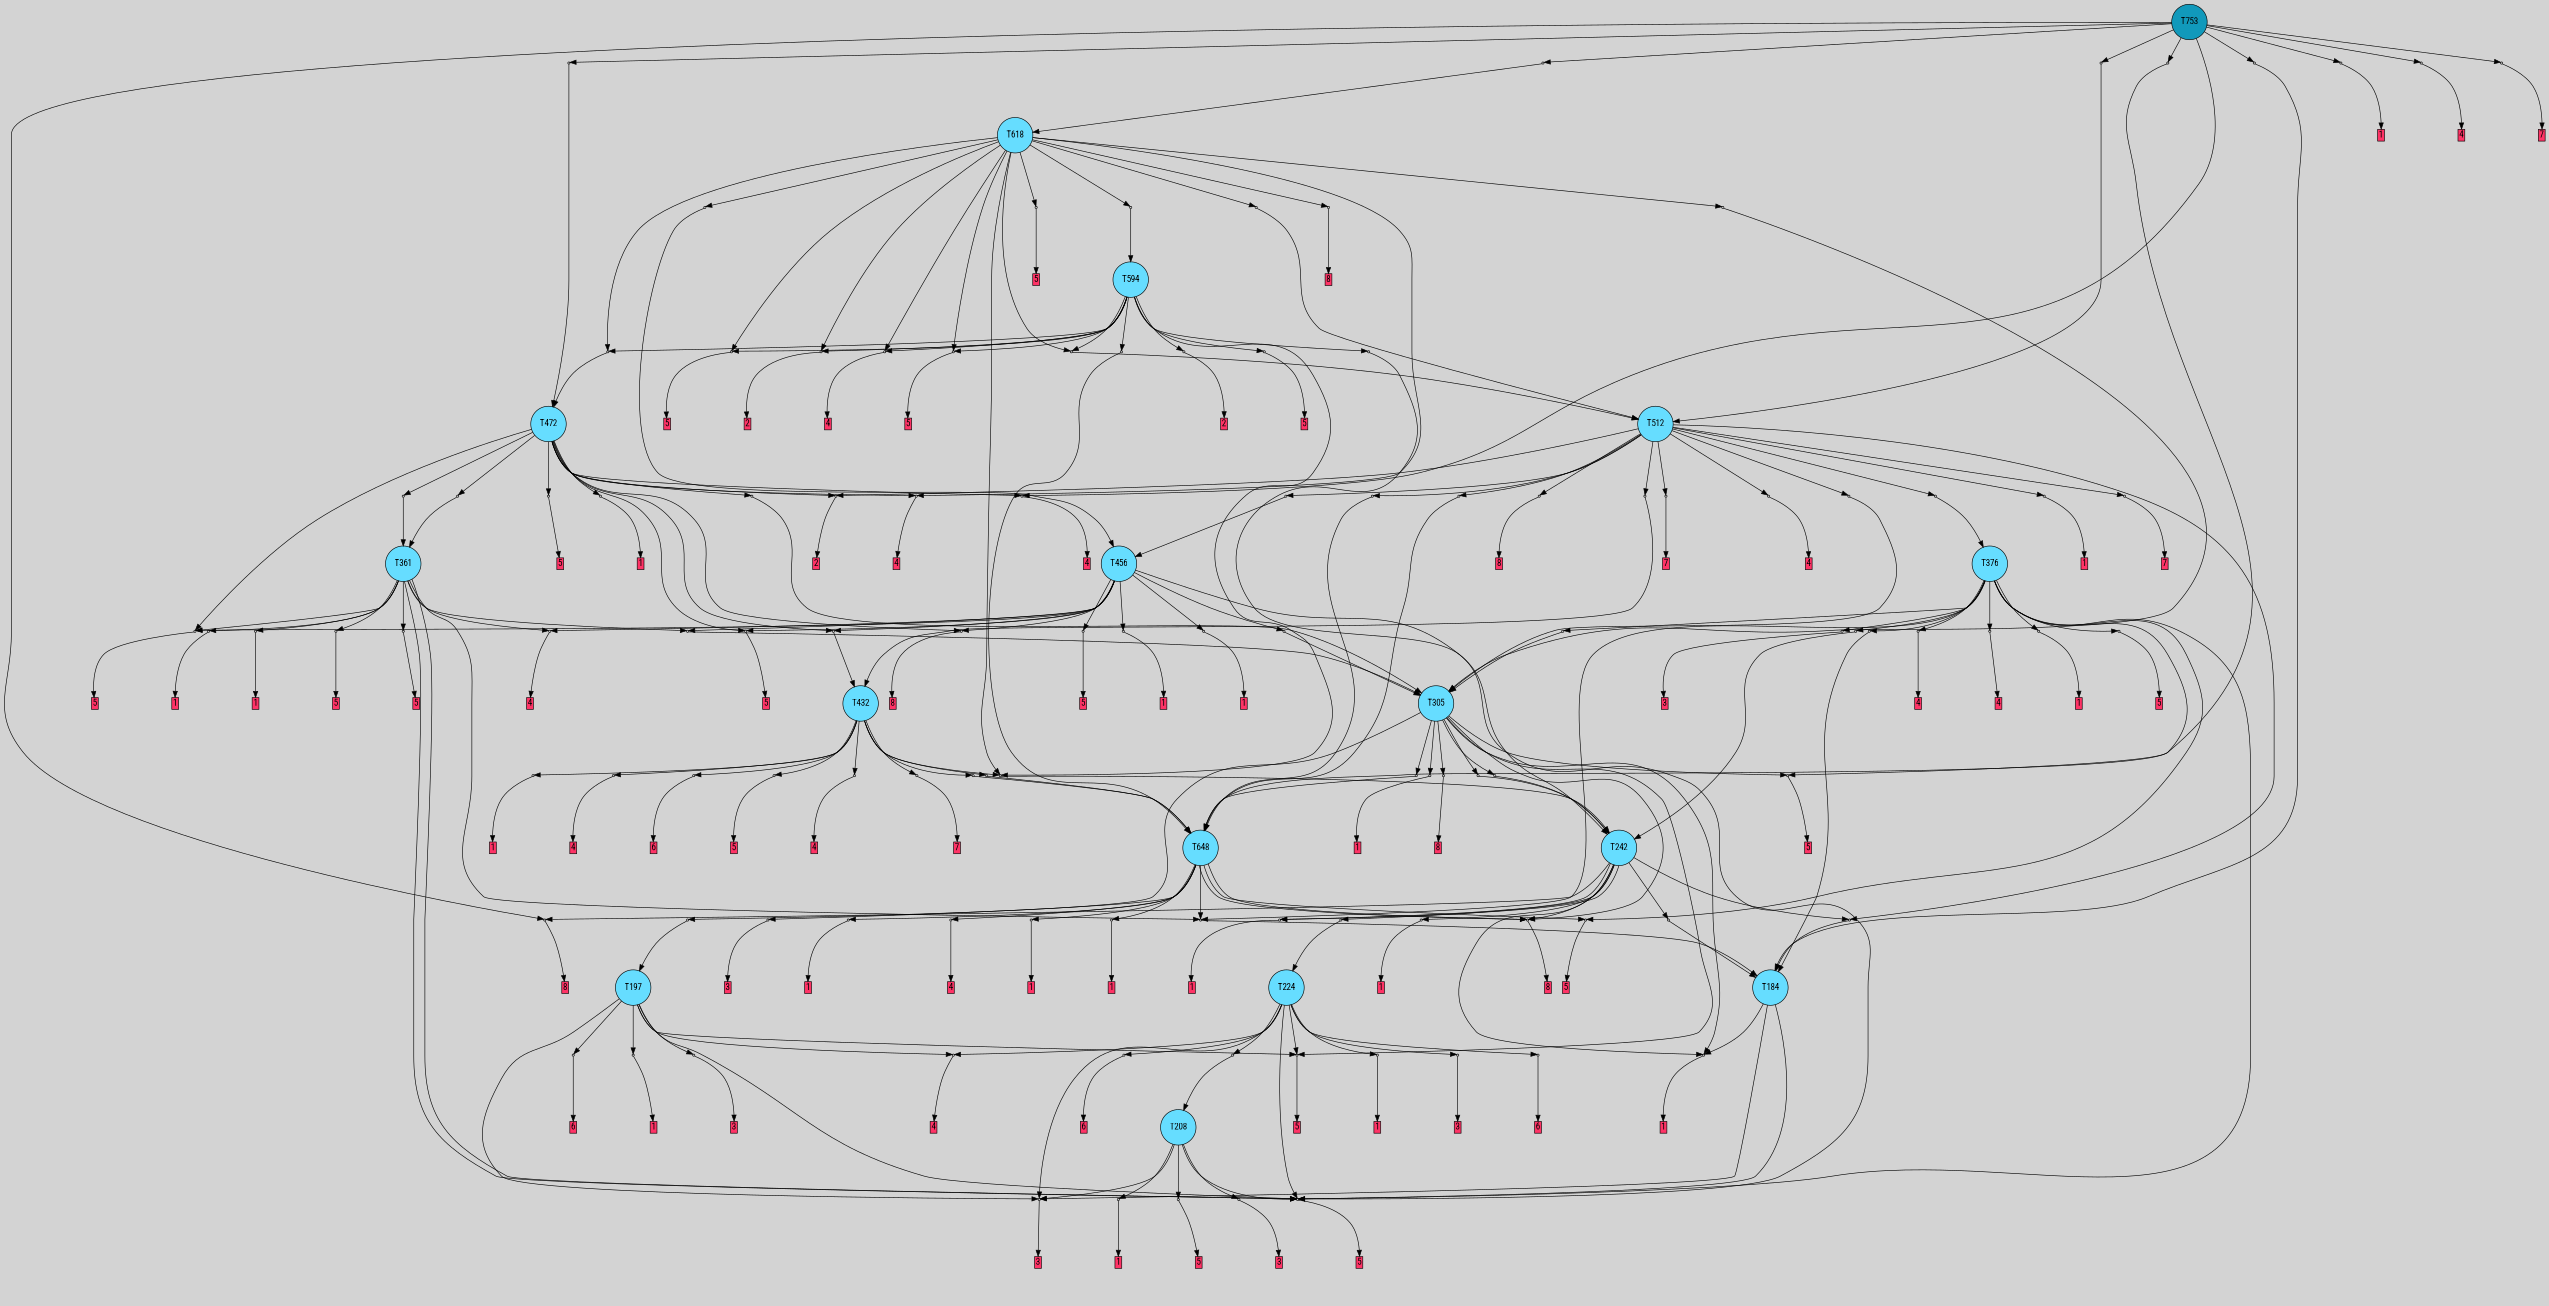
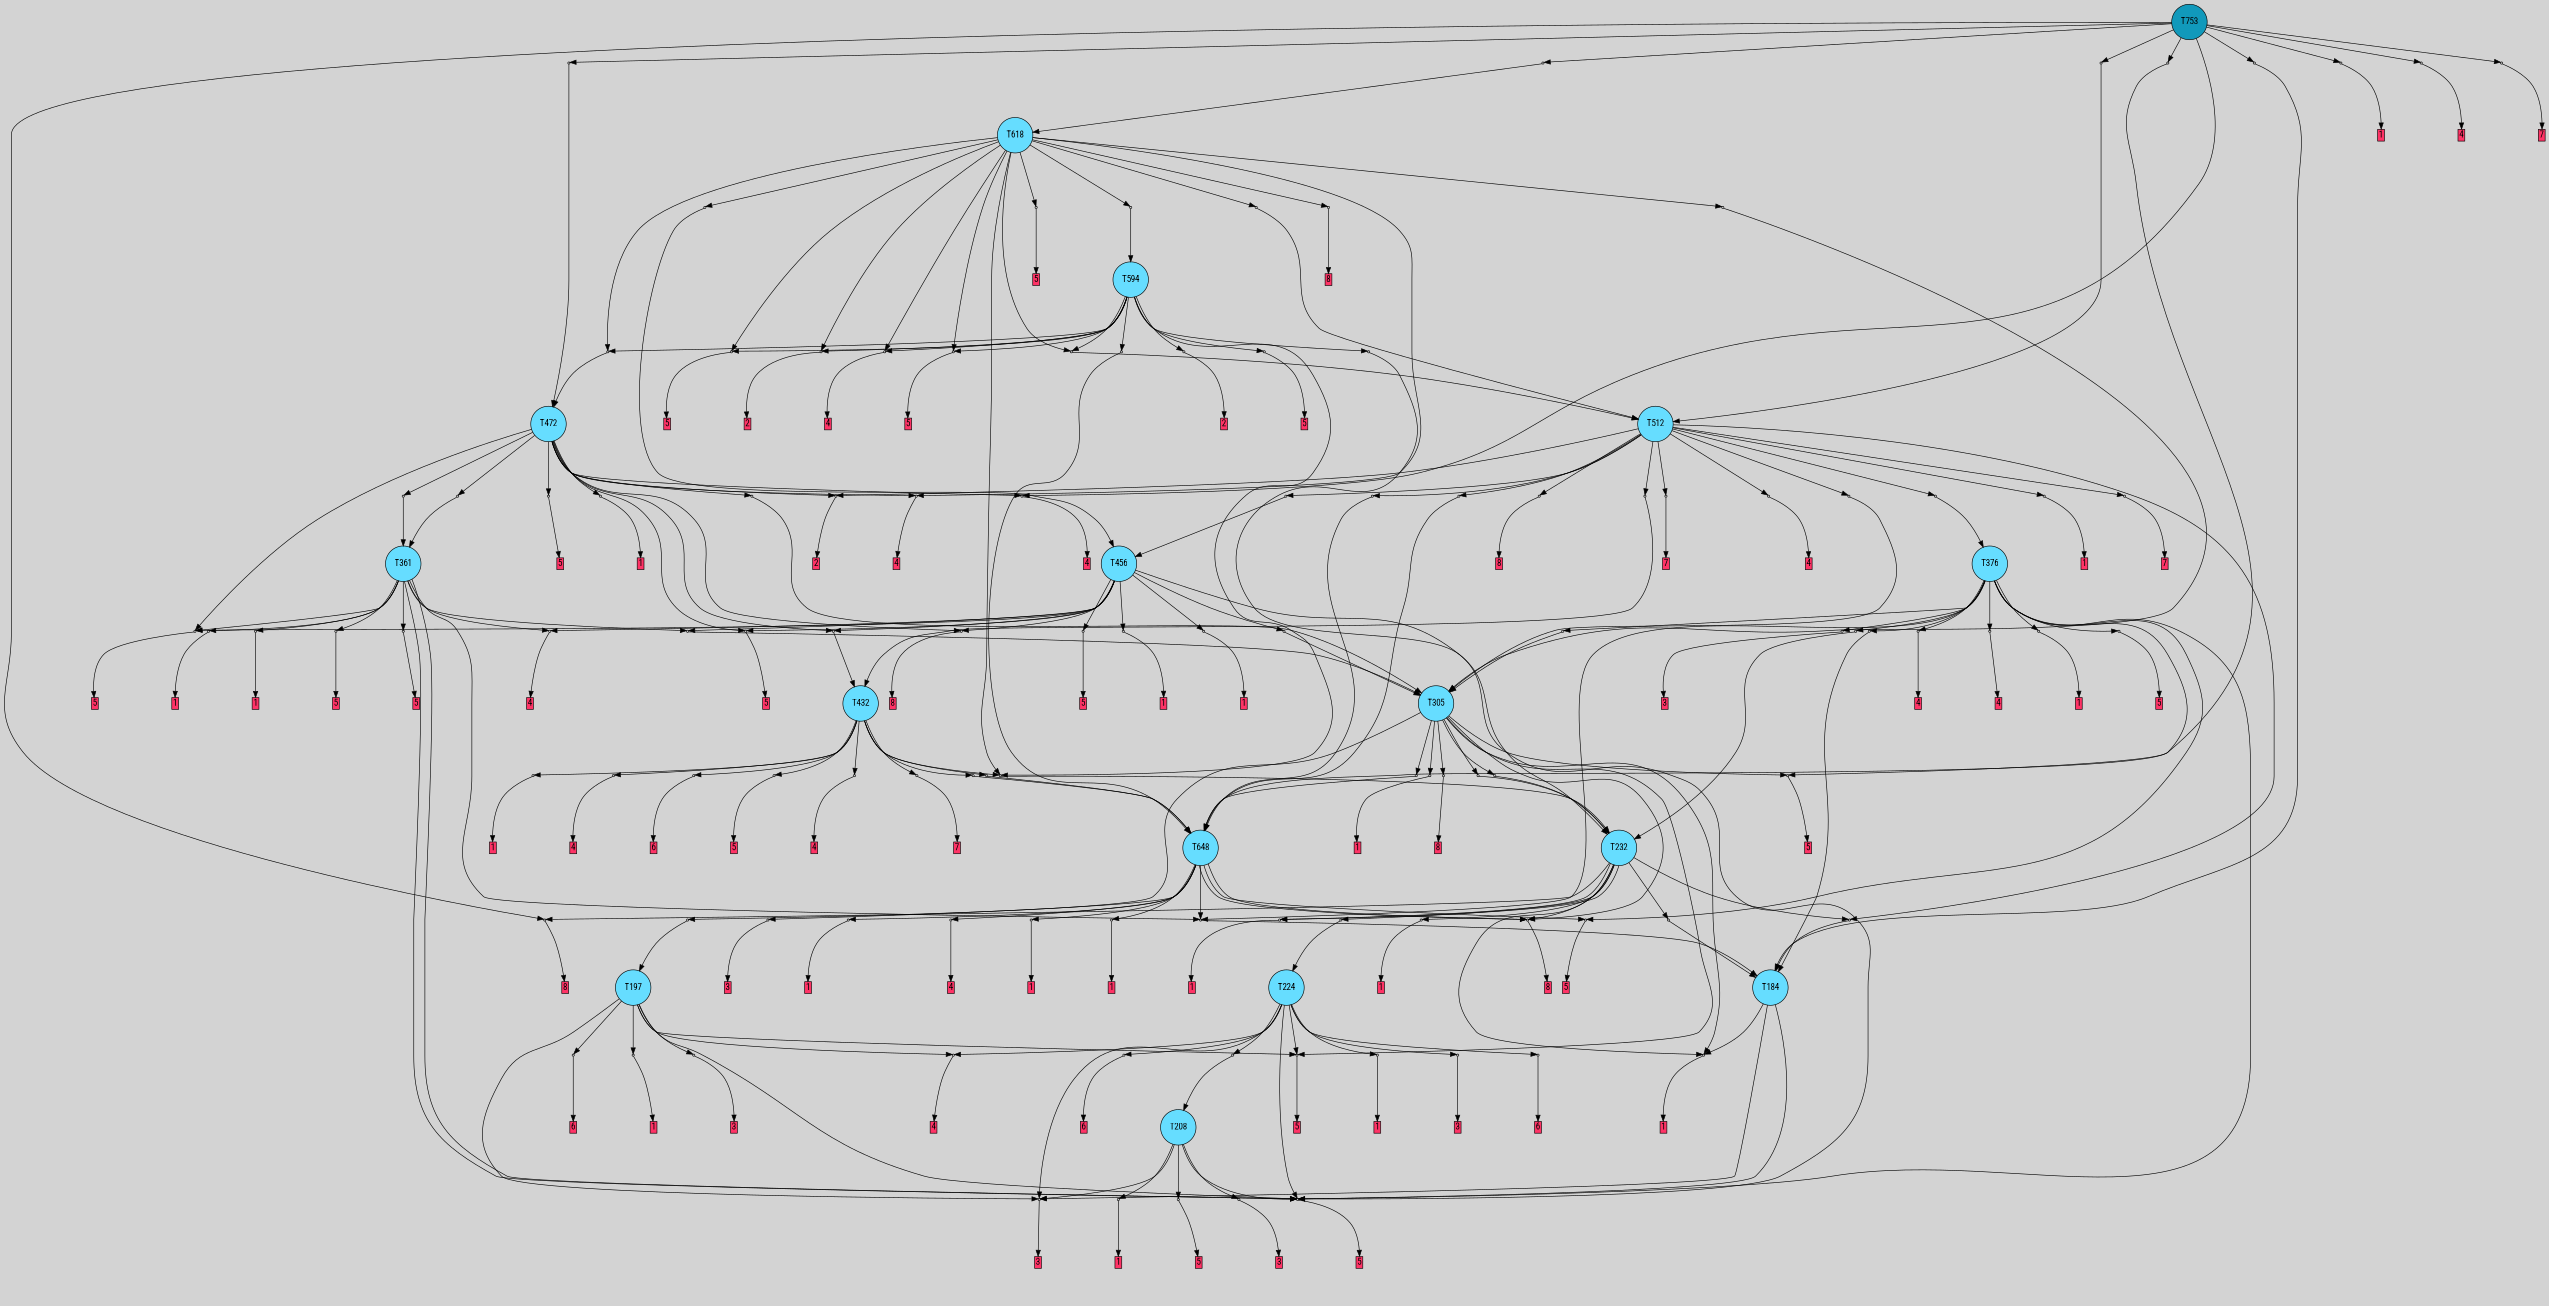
(1619, 848) -> (1619, 848)
